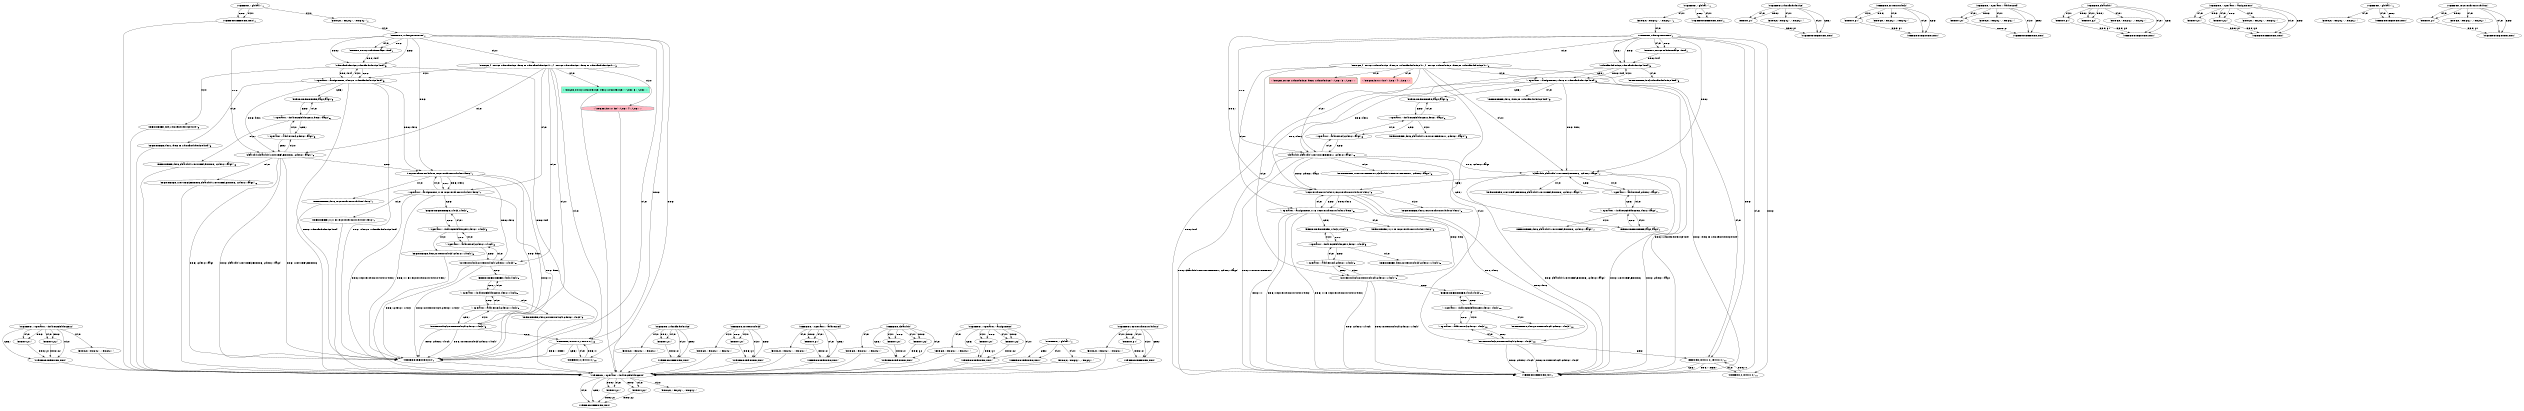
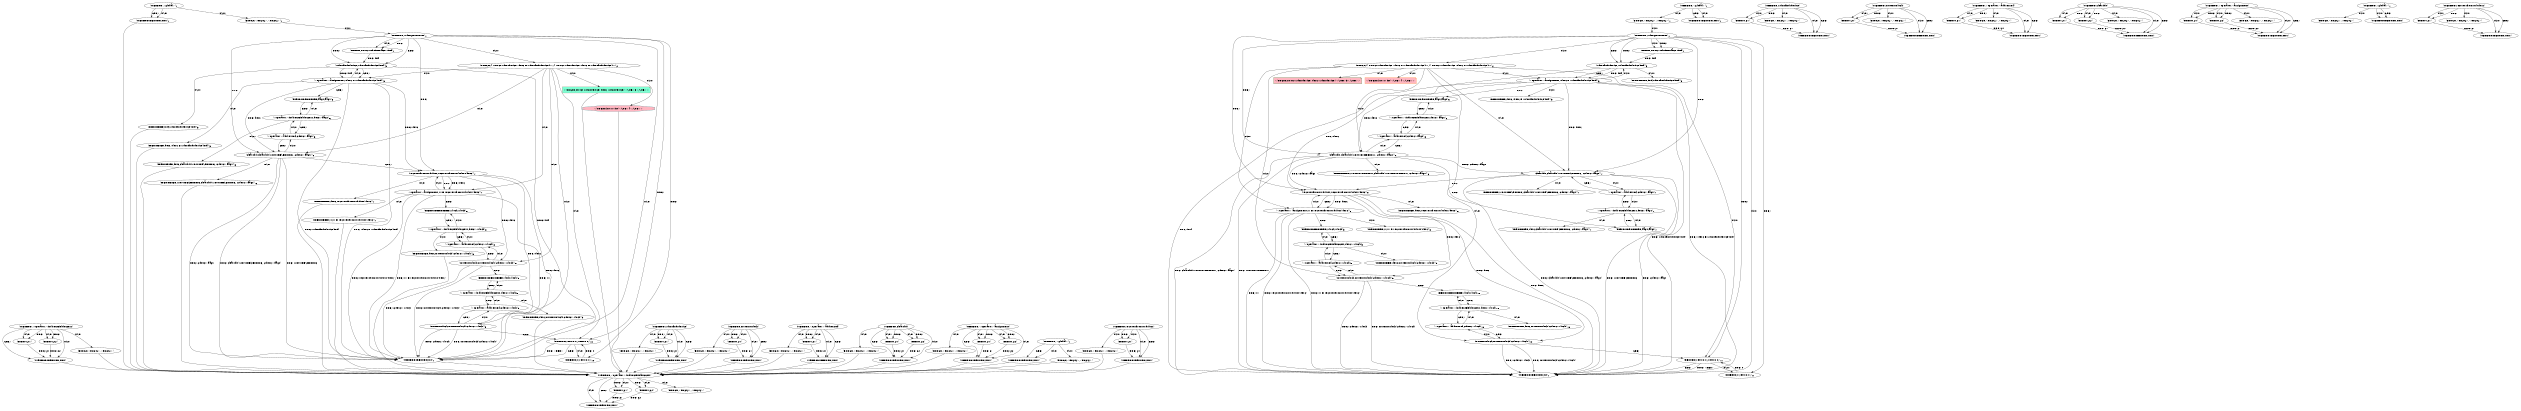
(1428, 136) -> none
